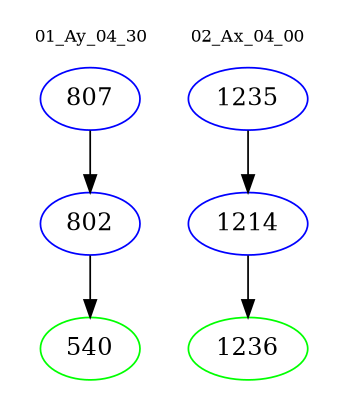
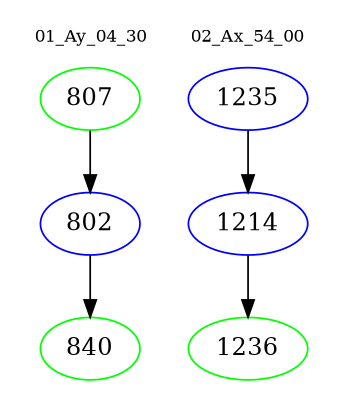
(248, 37) -> (248, 37)
(90, 99) -> (90, 99)
(90, 349) -> (90, 349)
